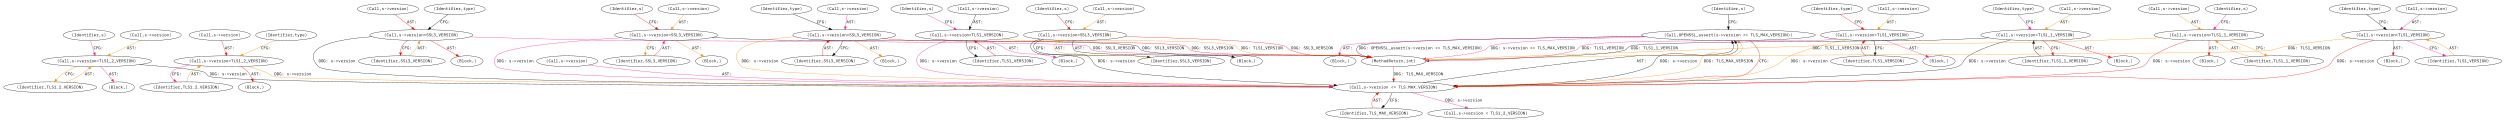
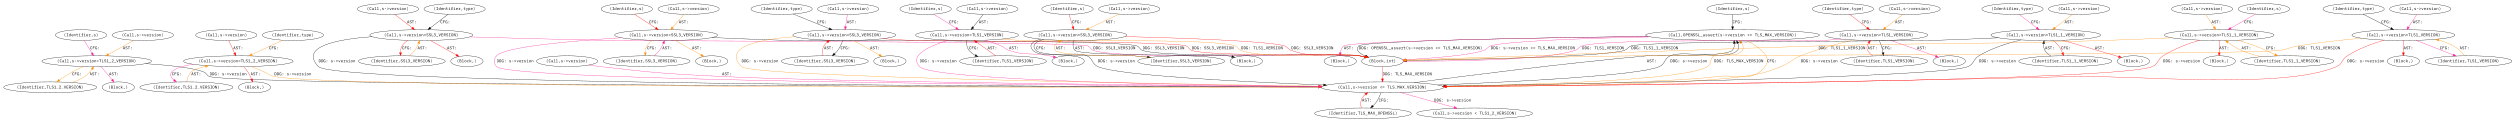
(1394, 61) -> (1382, 61)
(1673, 79) -> (1689, 79)
(1374, 113) -> (1363, 113)
